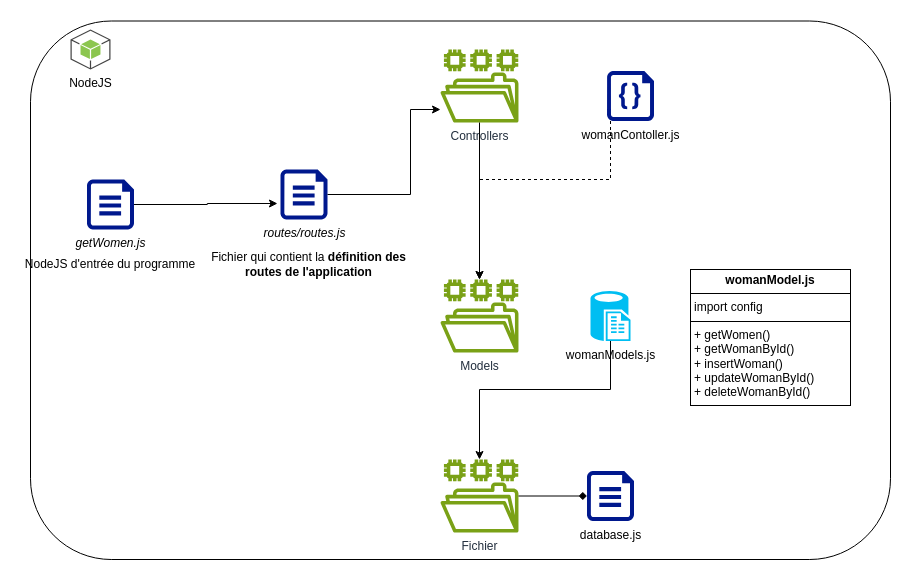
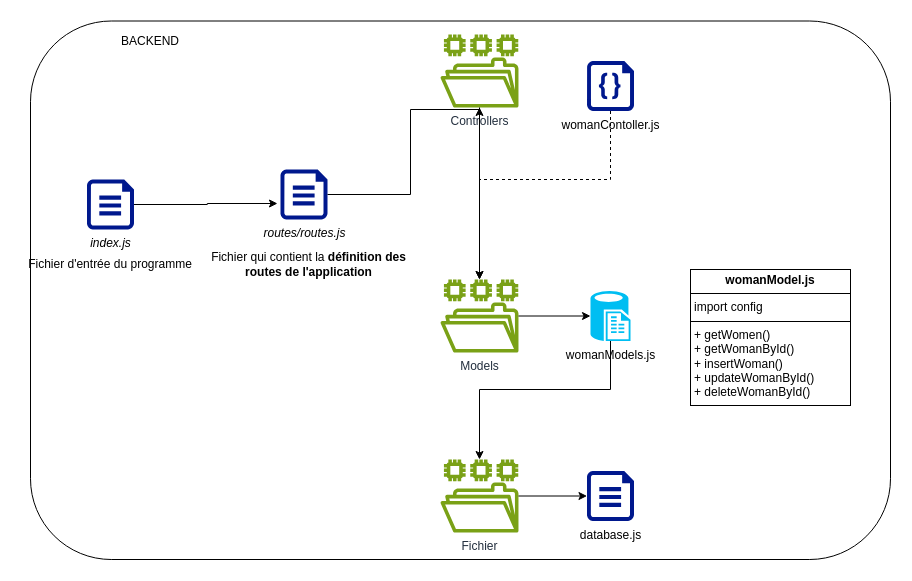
none -> (151, 41)
(91, 50) -> none
(480, 86) -> (480, 71)
(631, 96) -> (611, 86)
(111, 244) -> (111, 244)
(111, 265) -> (111, 265)
none -> (551, 316)
(578, 496) -> (579, 496)
